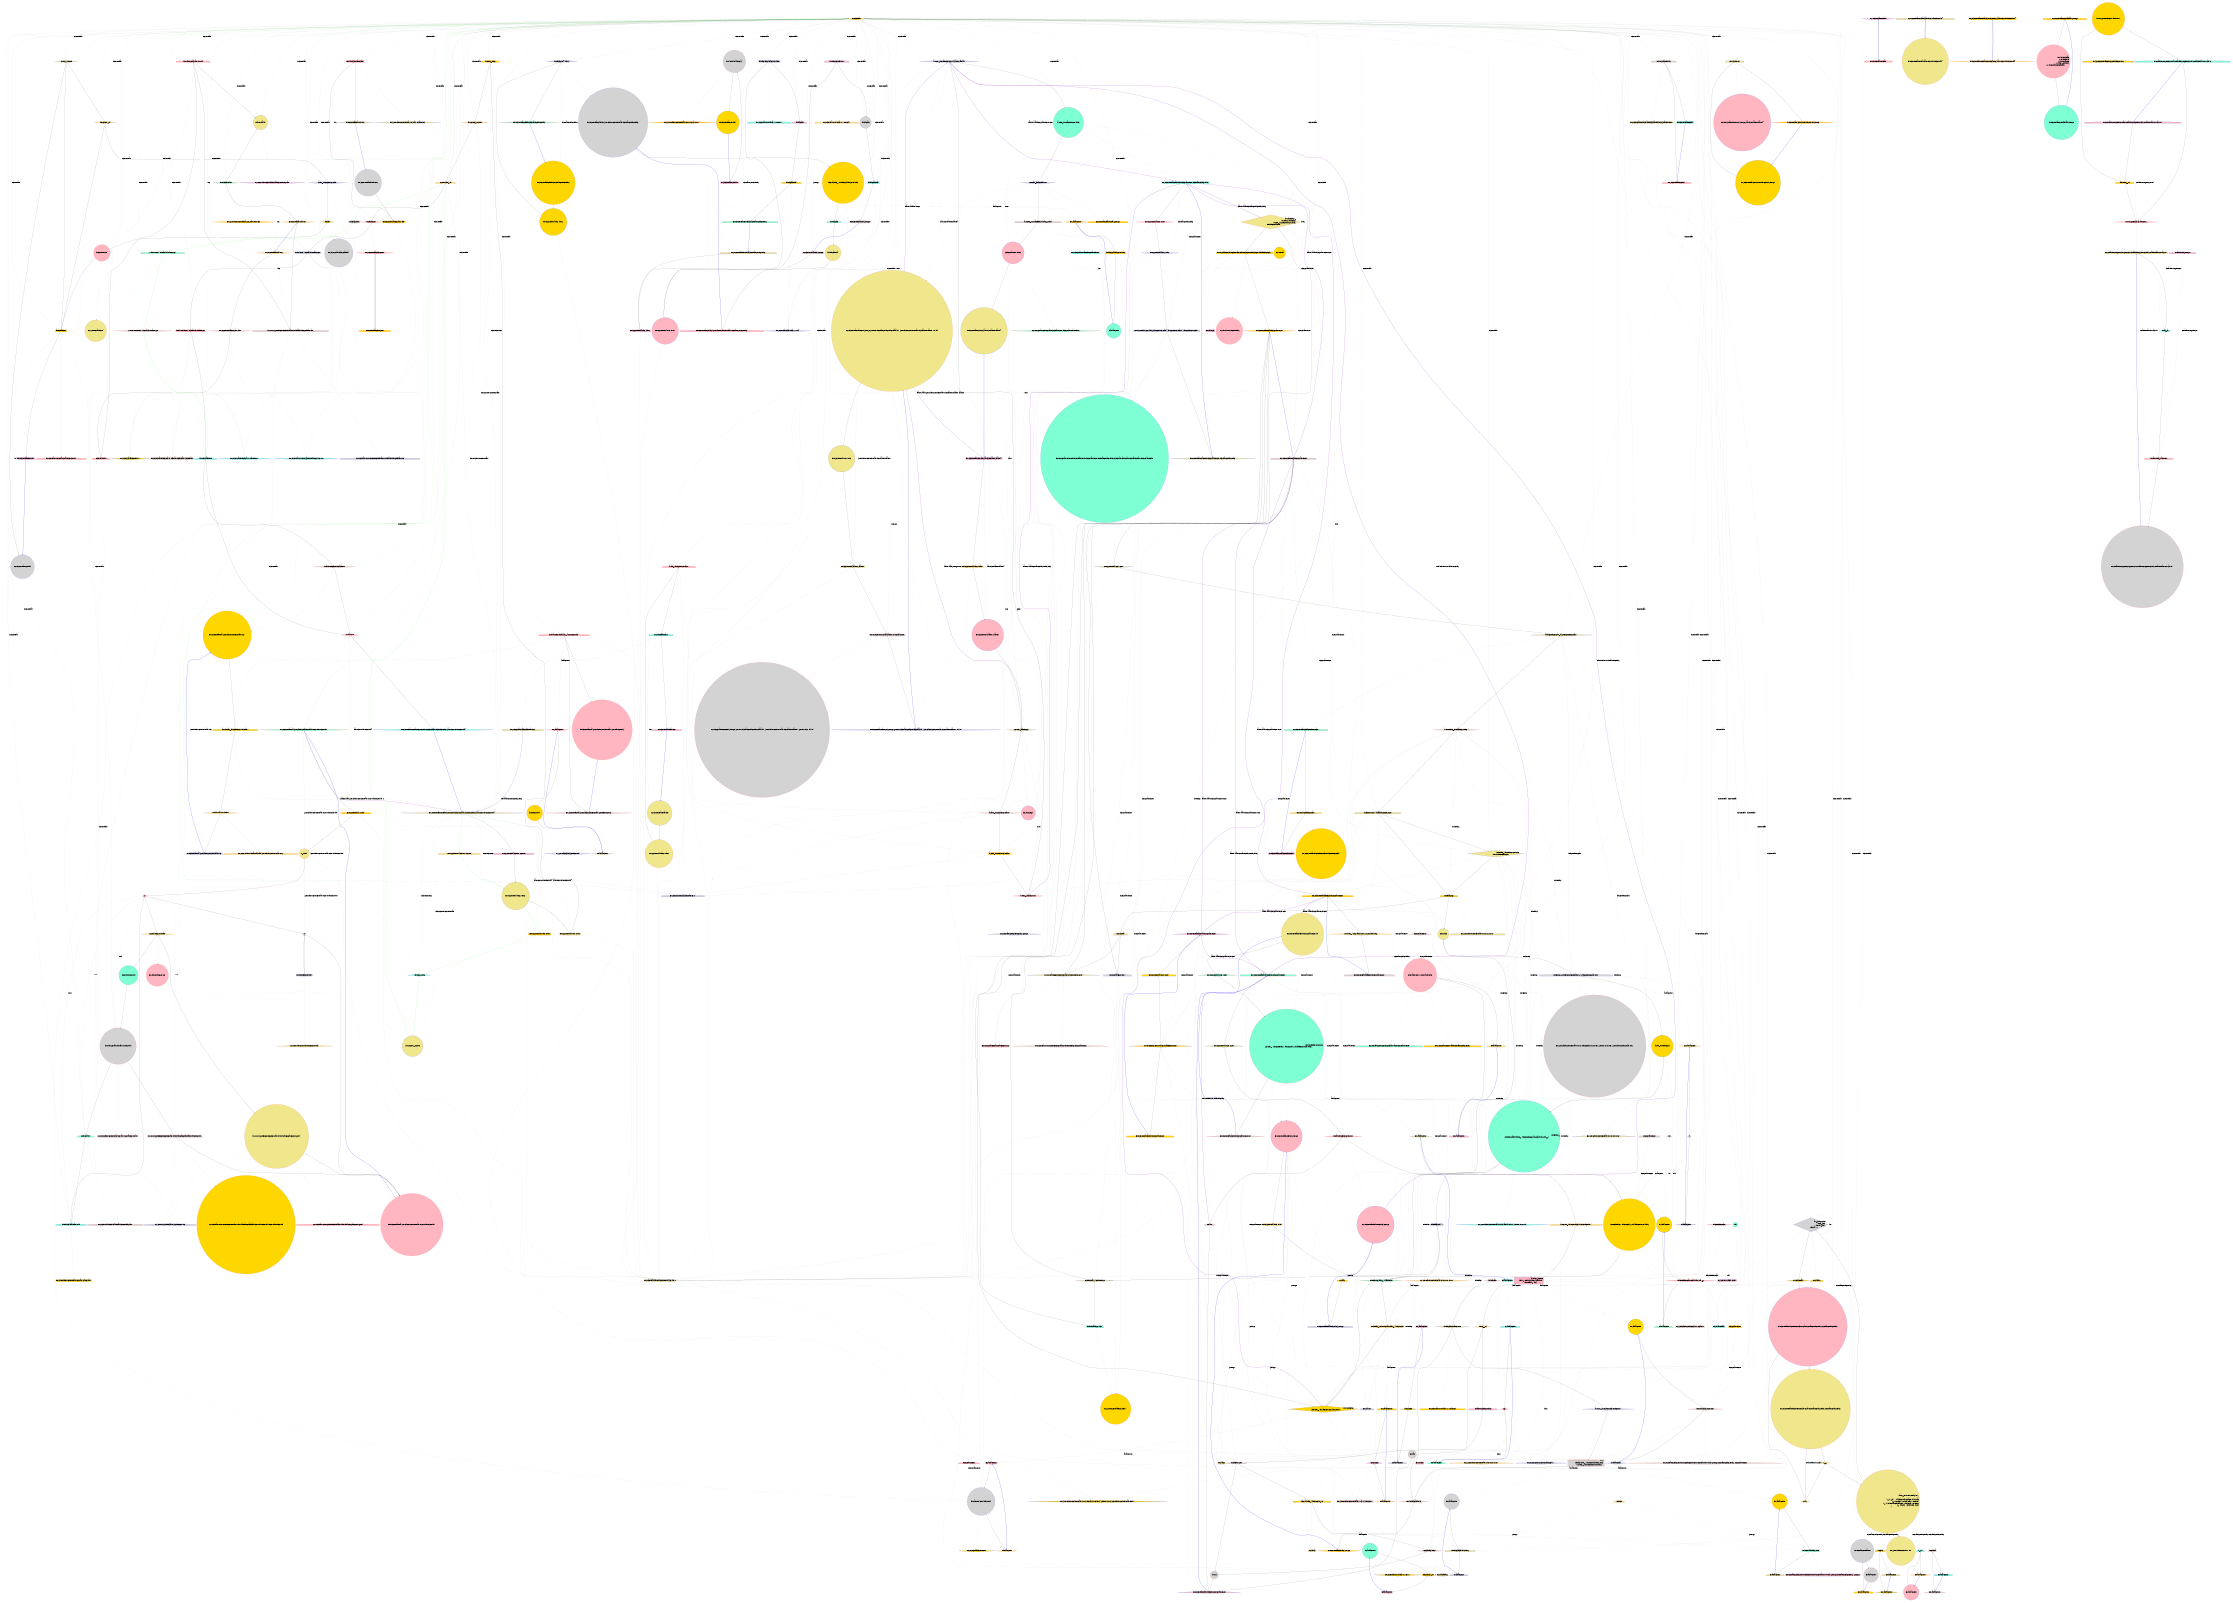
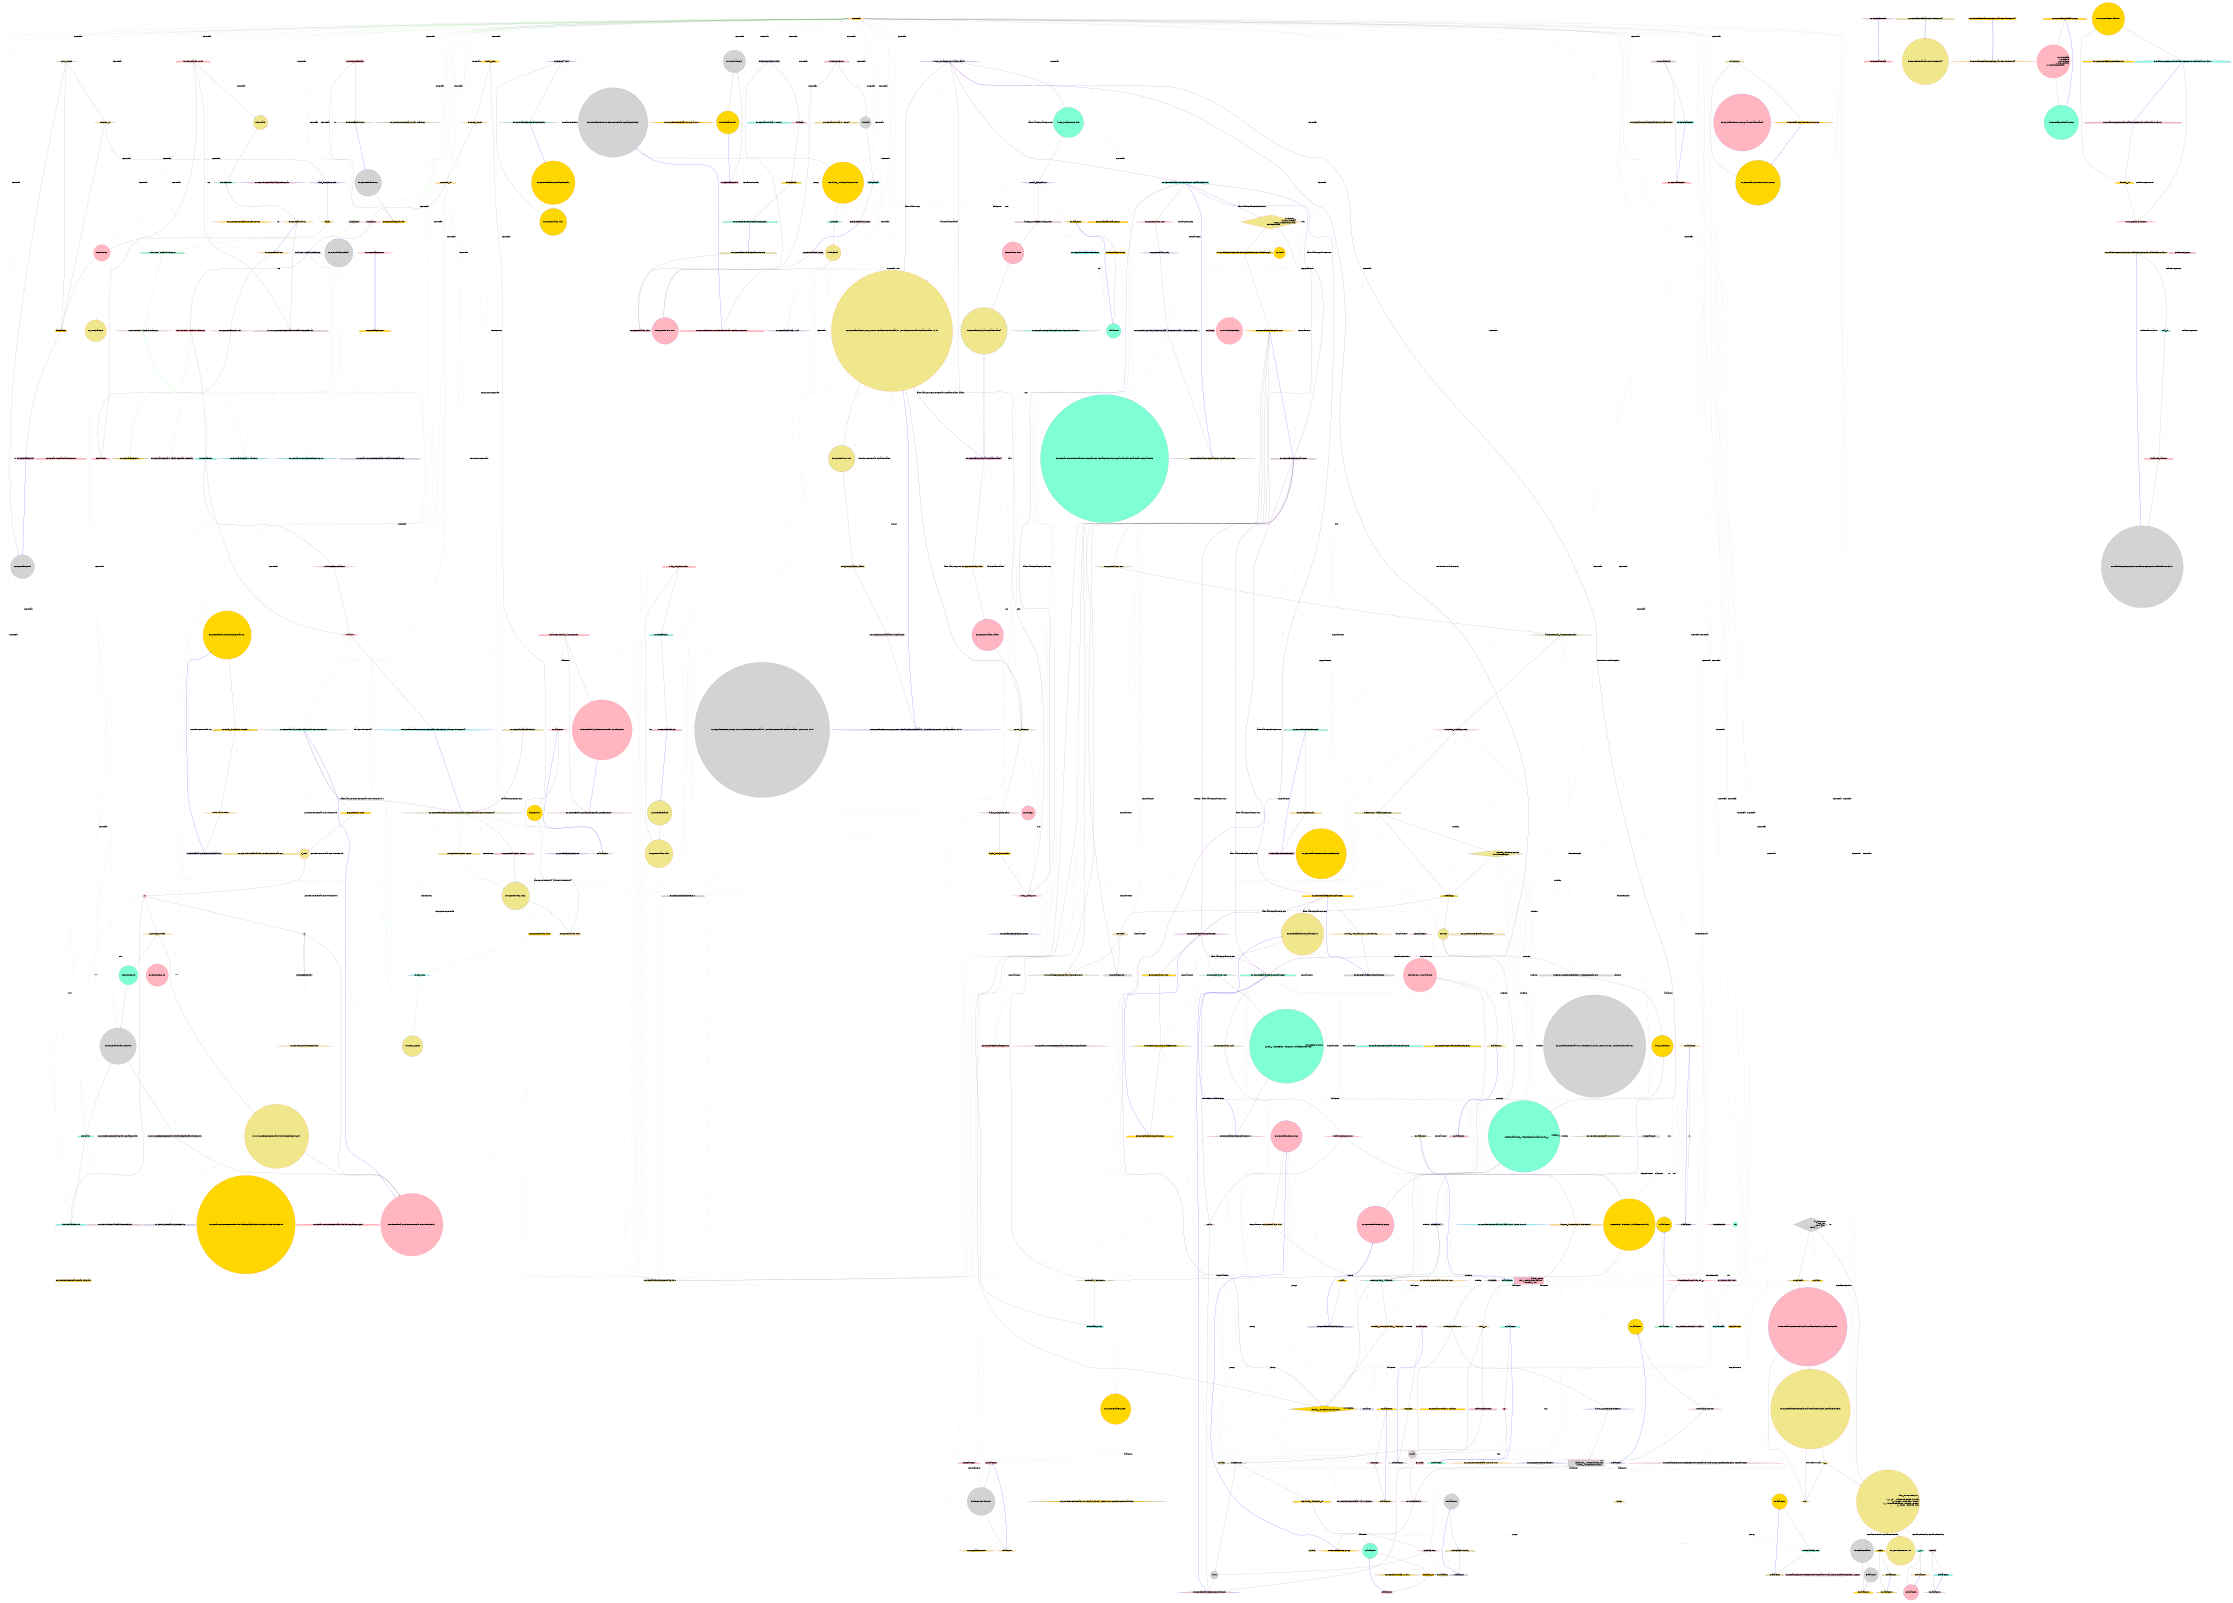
(167, 159) -> (167, 159)
